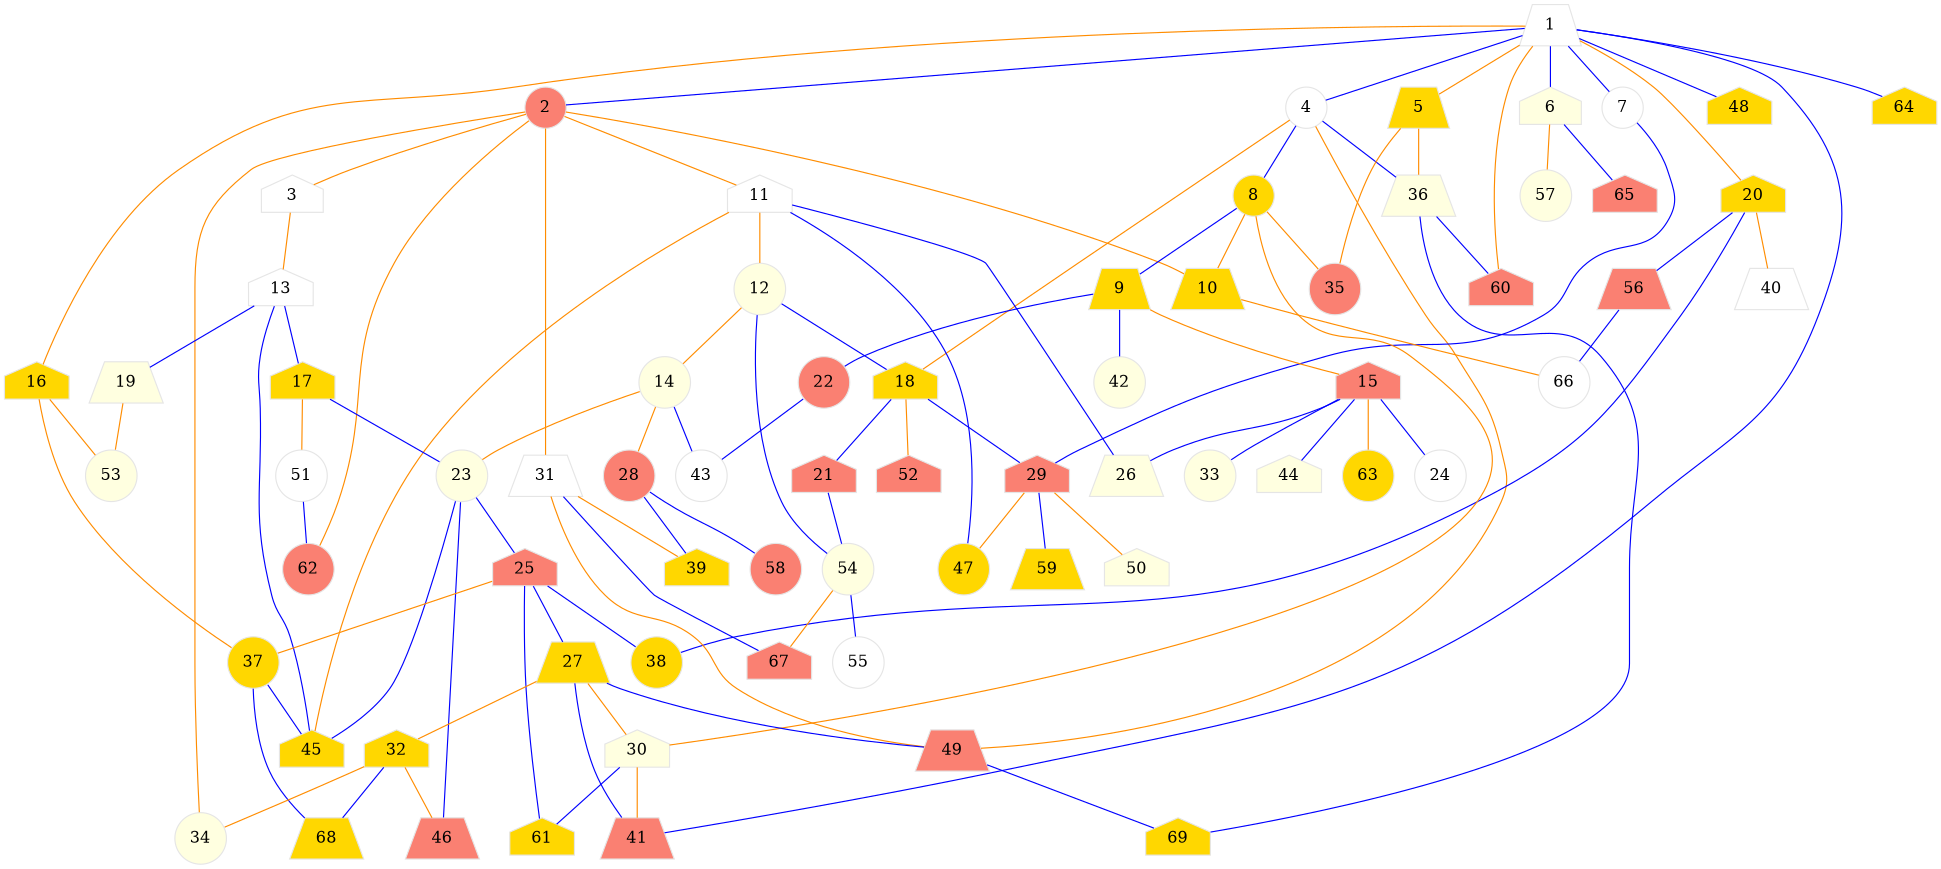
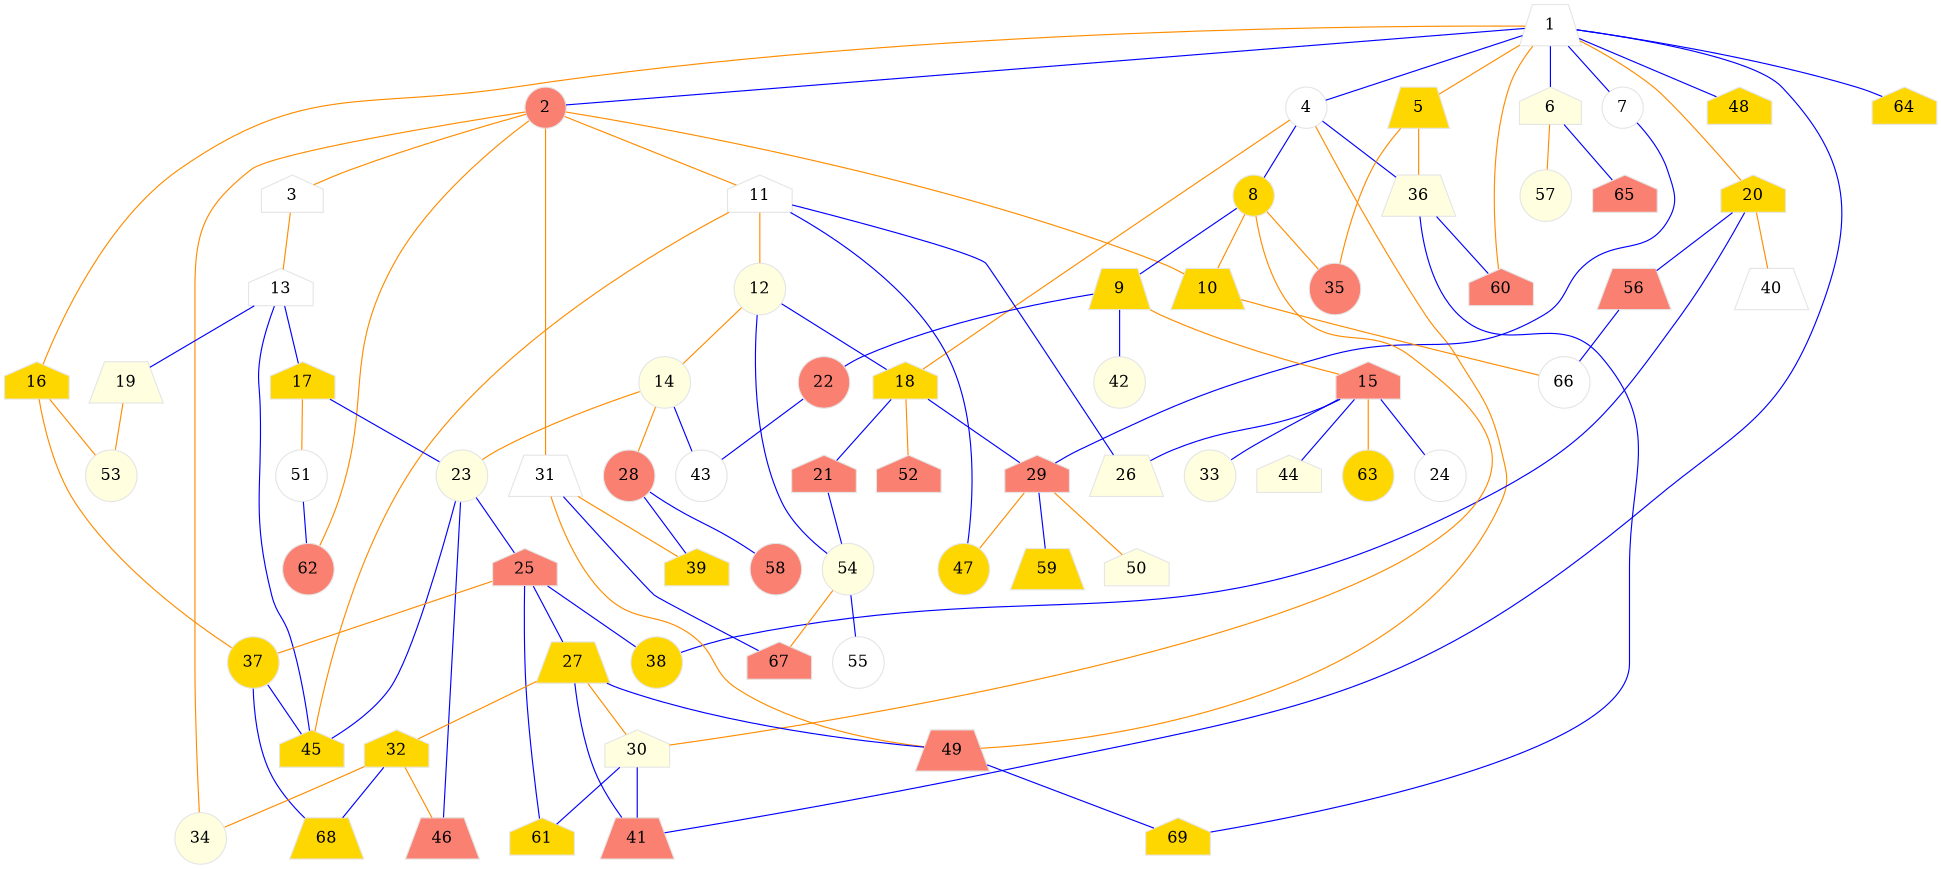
(637, 793) -> (637, 793)
